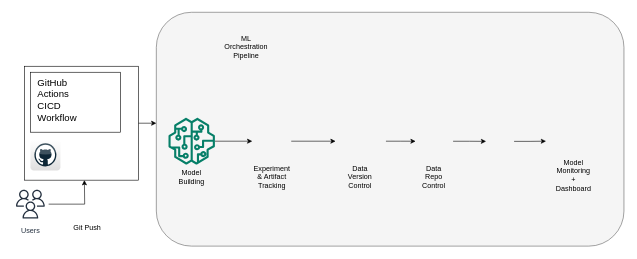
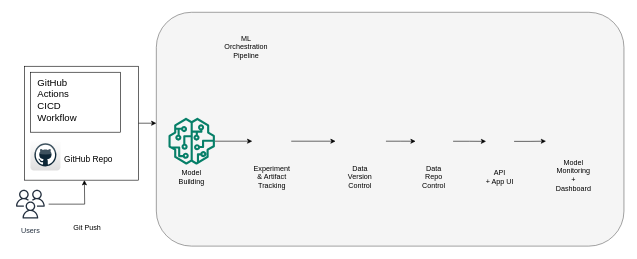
none -> (88, 159)
none -> (500, 177)
